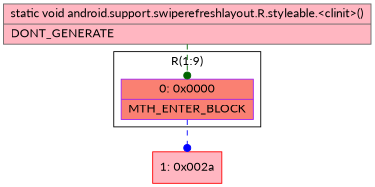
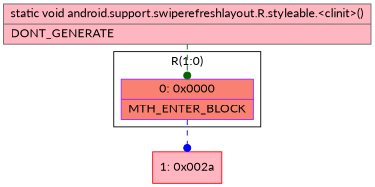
(187, 62) -> (187, 62)
